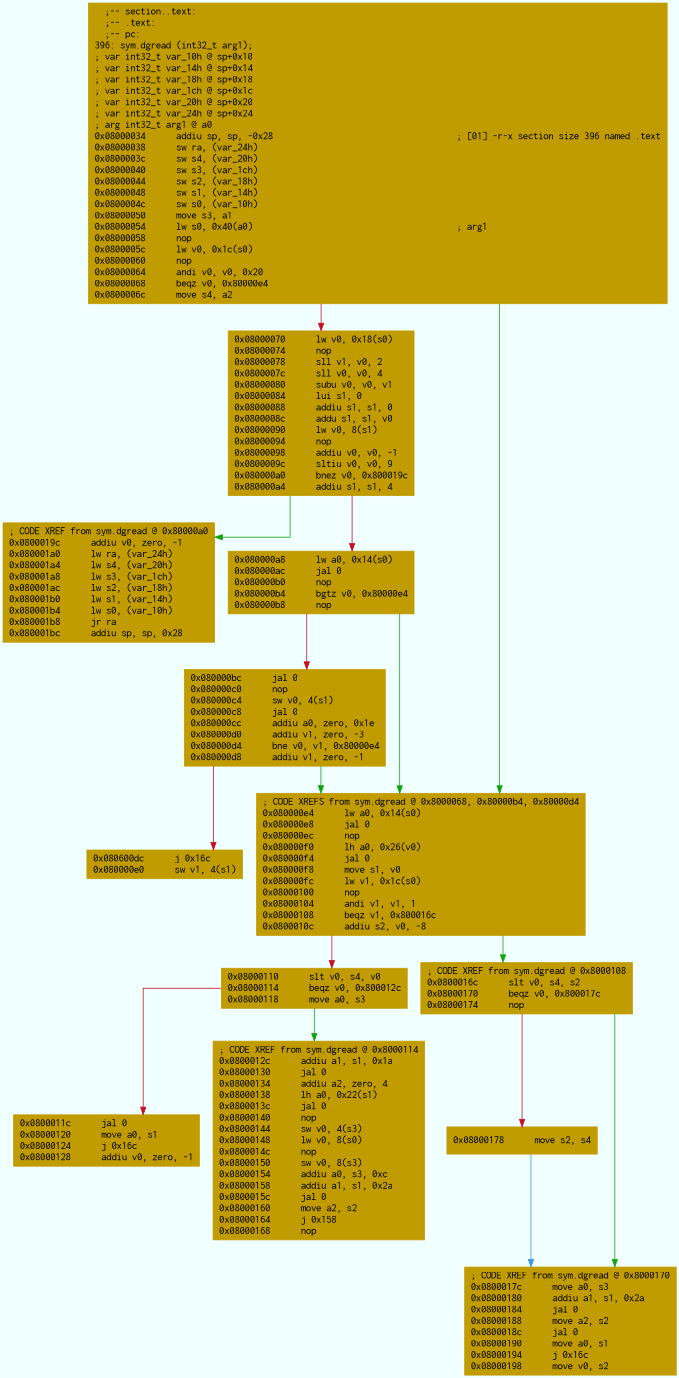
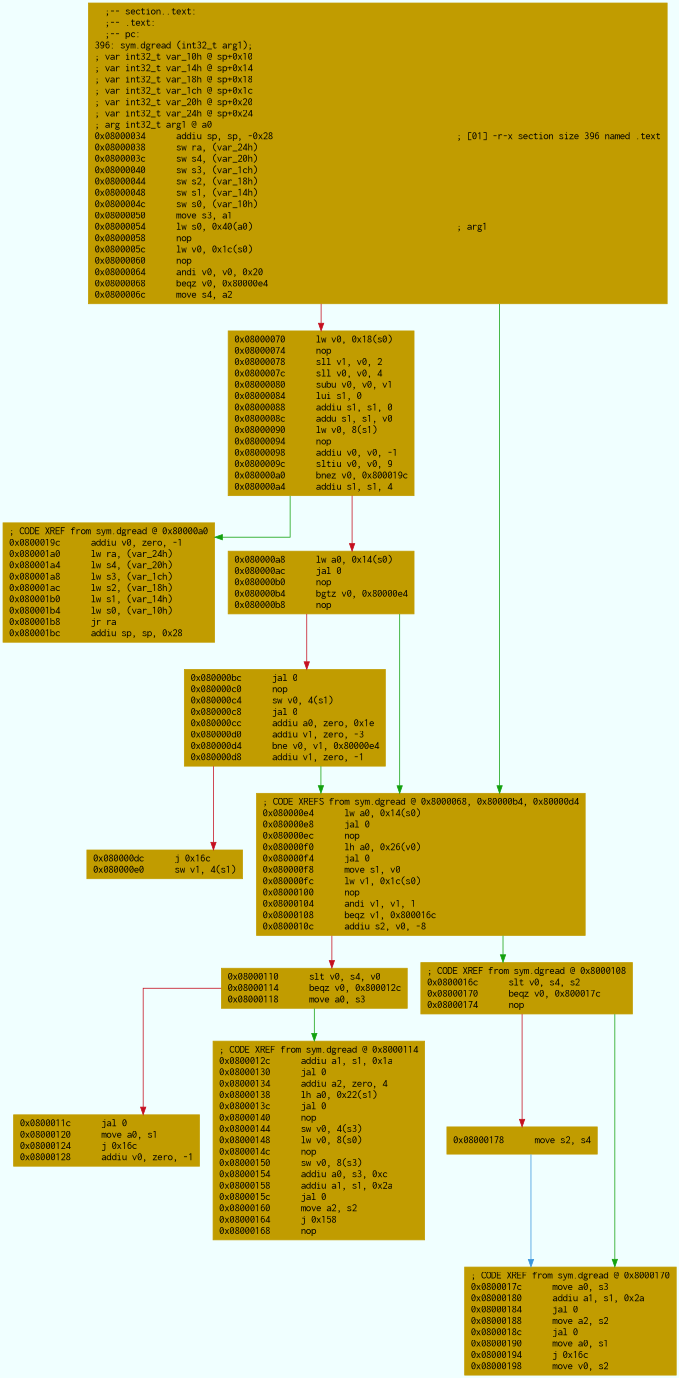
(165, 864) -> (165, 864)
